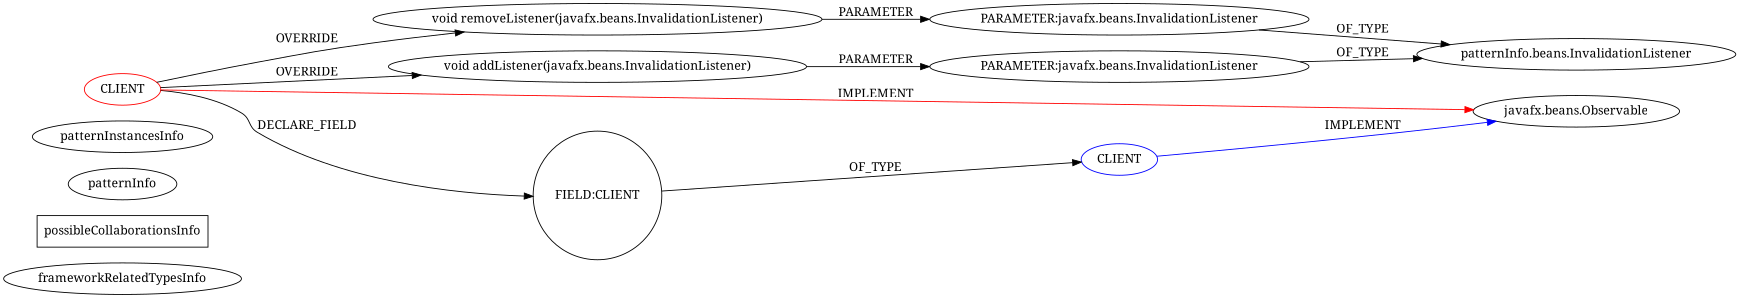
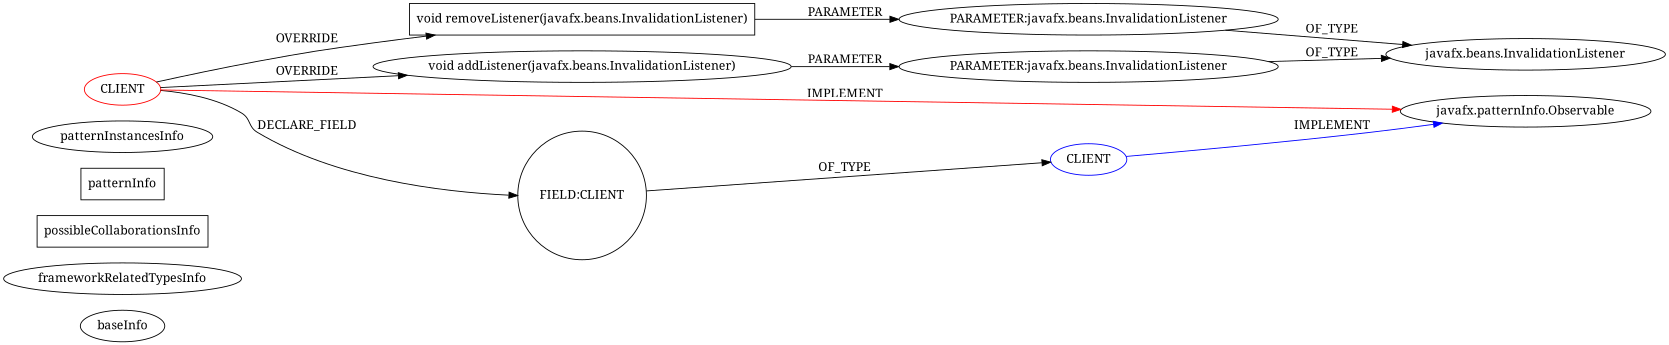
(597, 19) -> (582, 19)
(1576, 54) -> (1526, 54)
(1576, 111) -> (1526, 111)
(123, 184) -> (123, 184)
none -> (123, 326)
